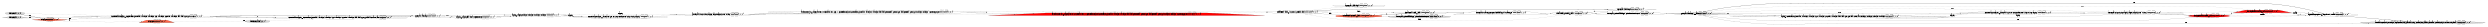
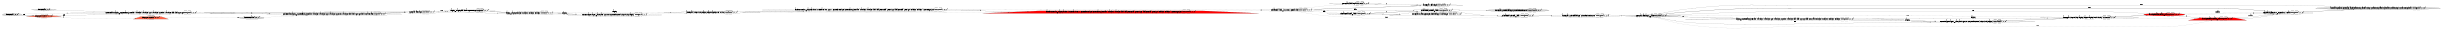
(1602, 11) -> (1396, 5)
(1391, 14) -> (1393, 12)
(1359, 16) -> (1437, 10)
(30, 19) -> none
